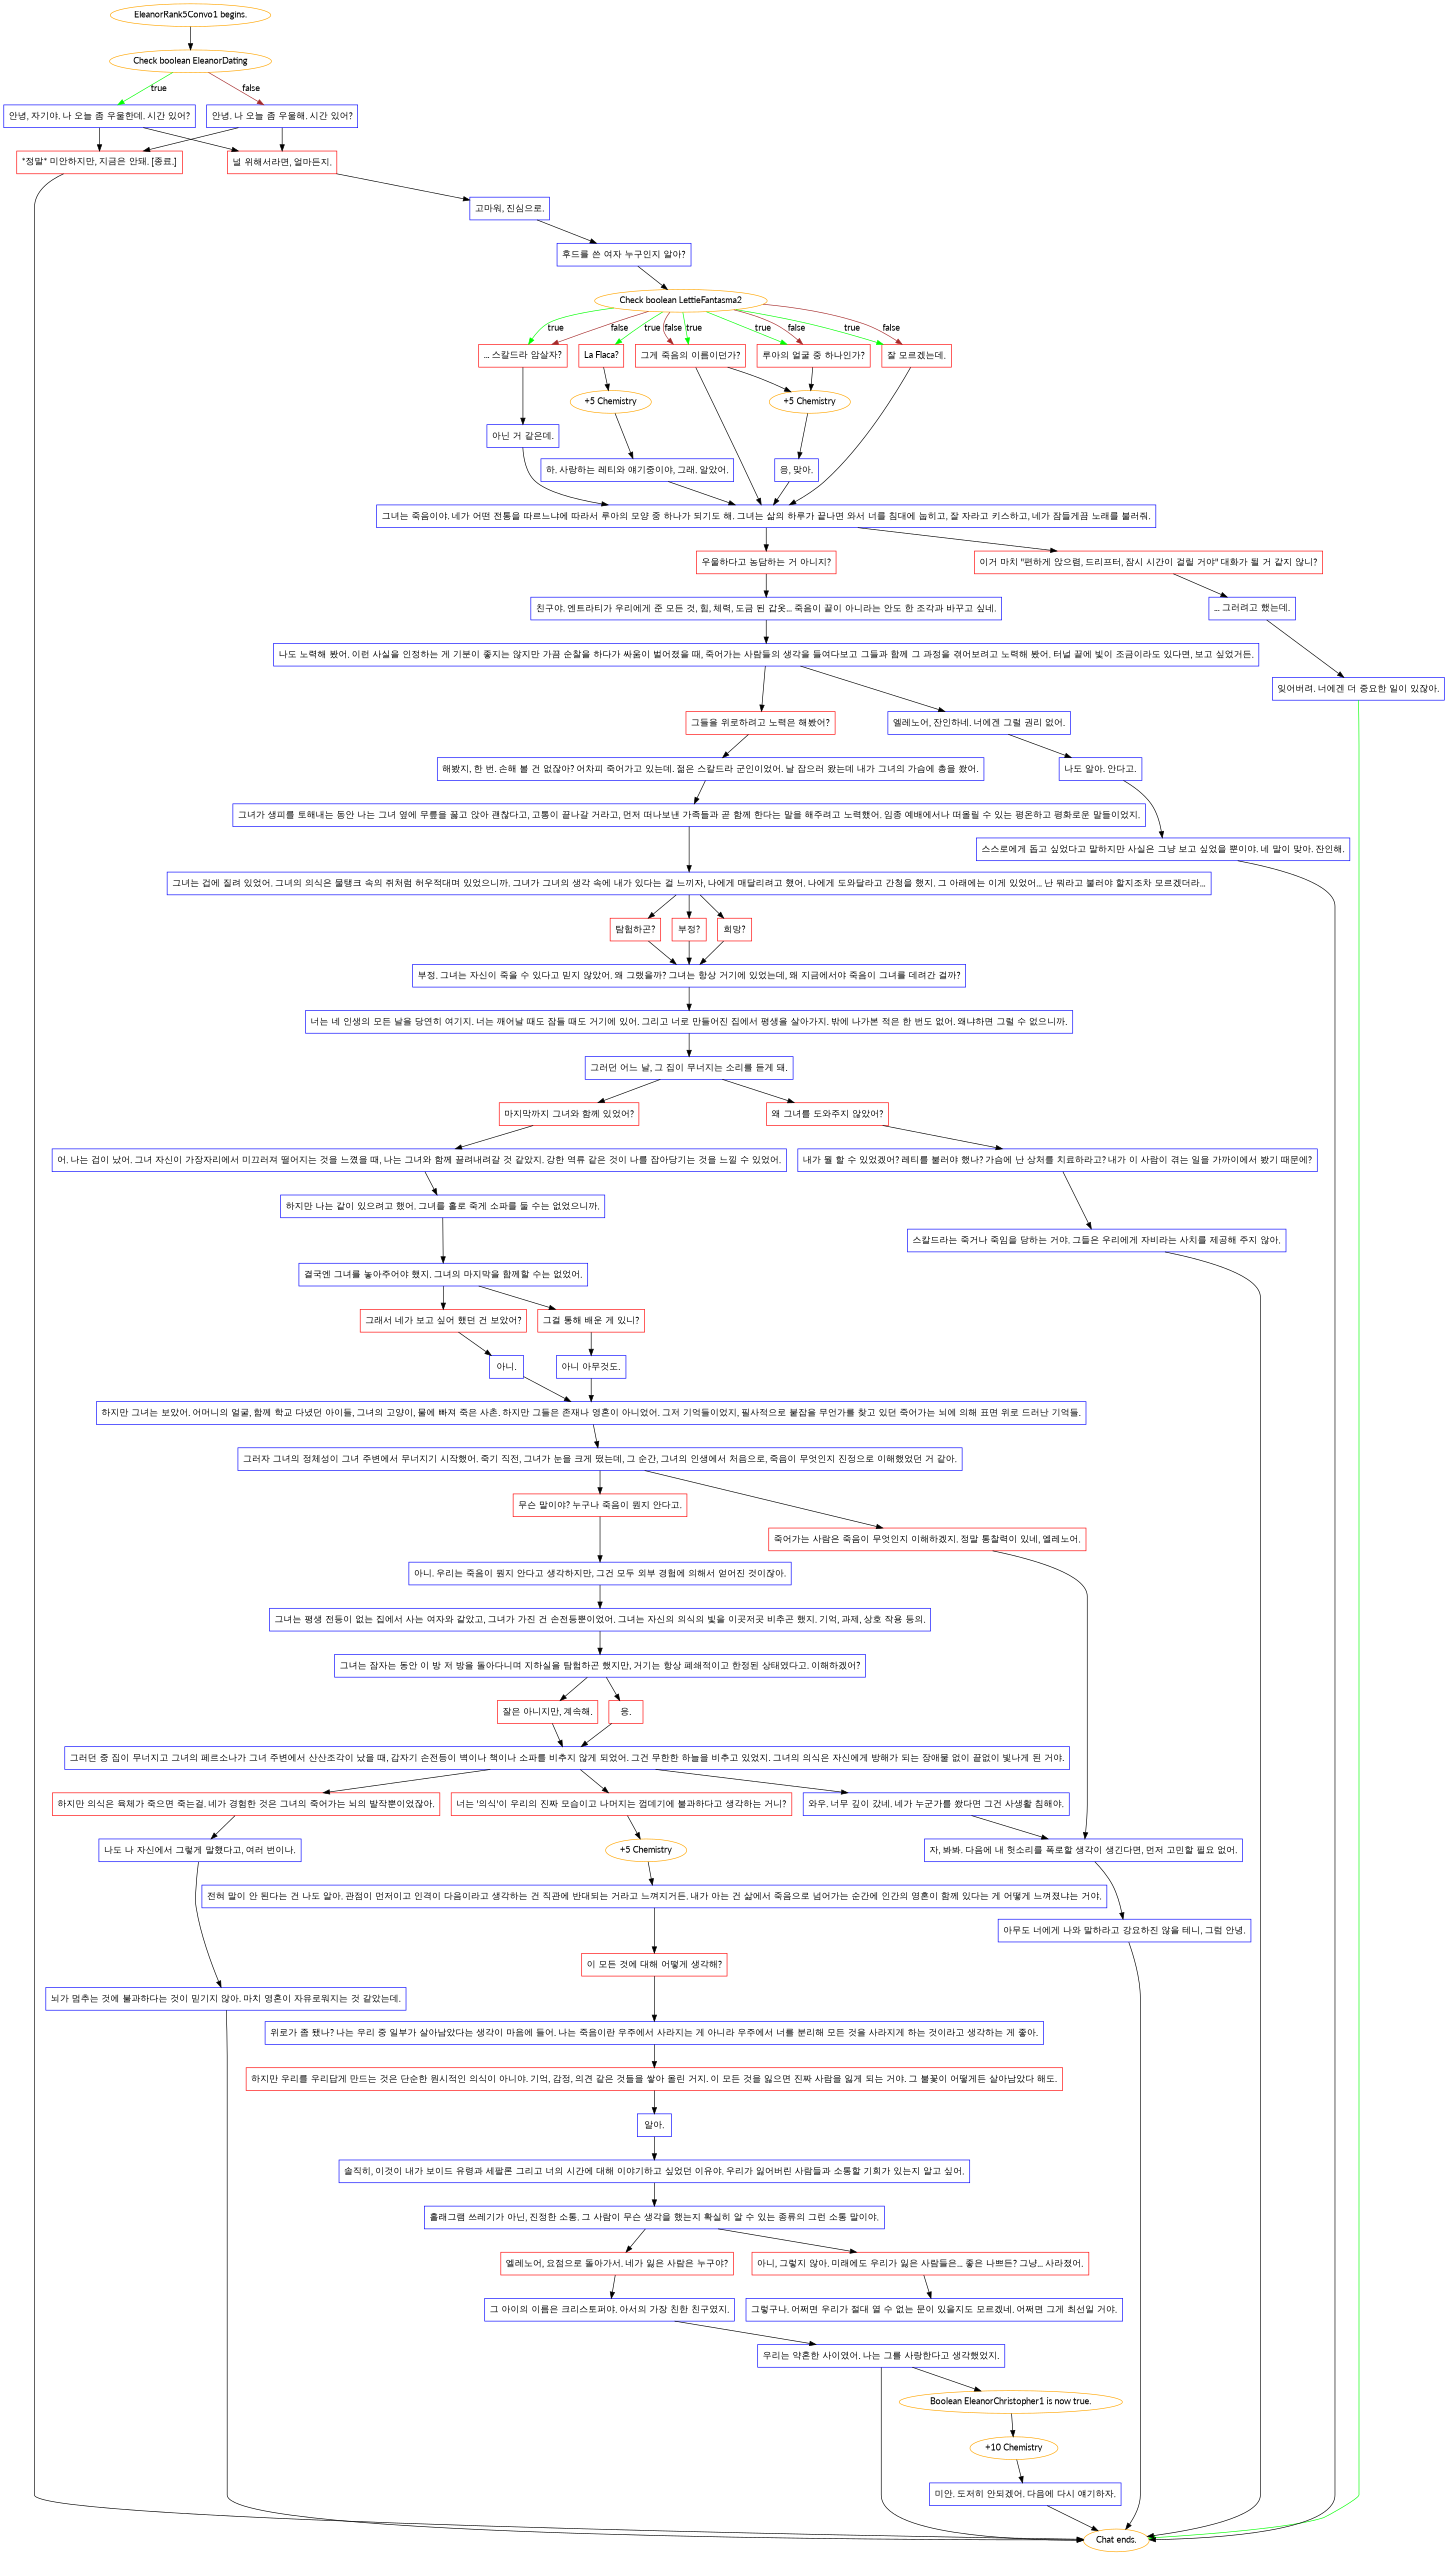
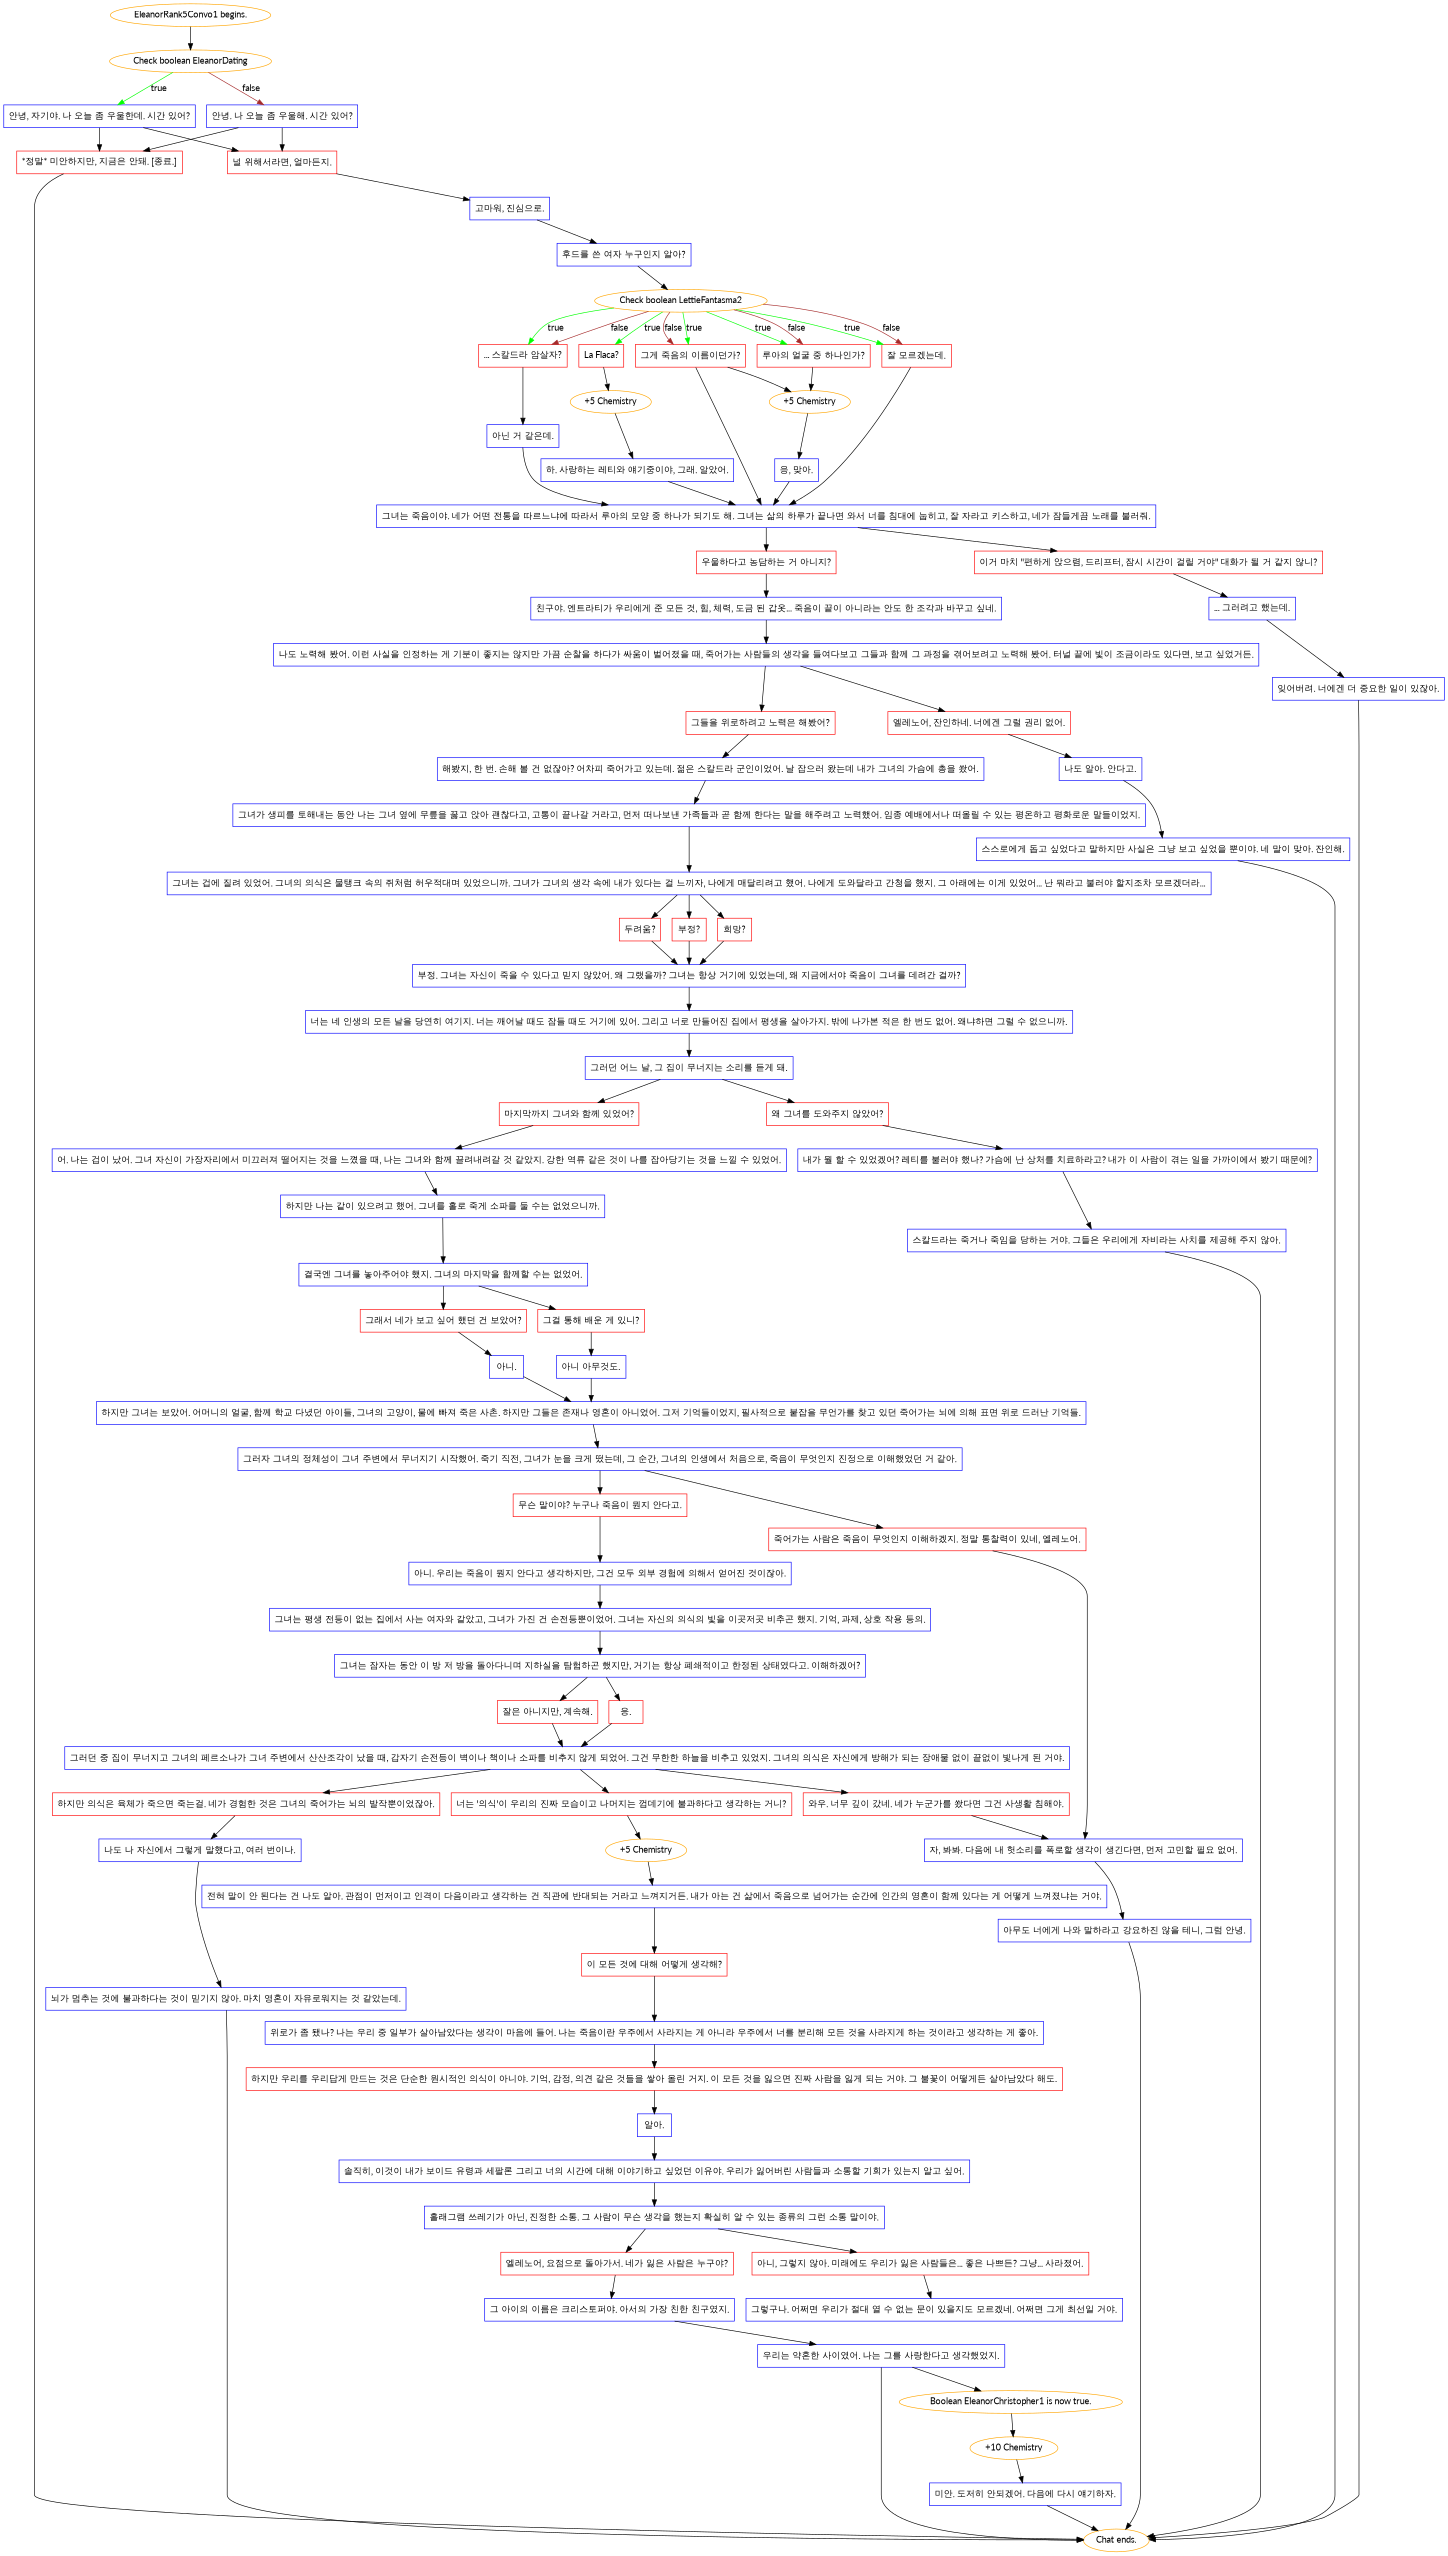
(979, 723) -> (979, 723)
(635, 930) -> (640, 930)
(1359, 1704) -> (1359, 1704)
(936, 1804) -> (936, 1804)
